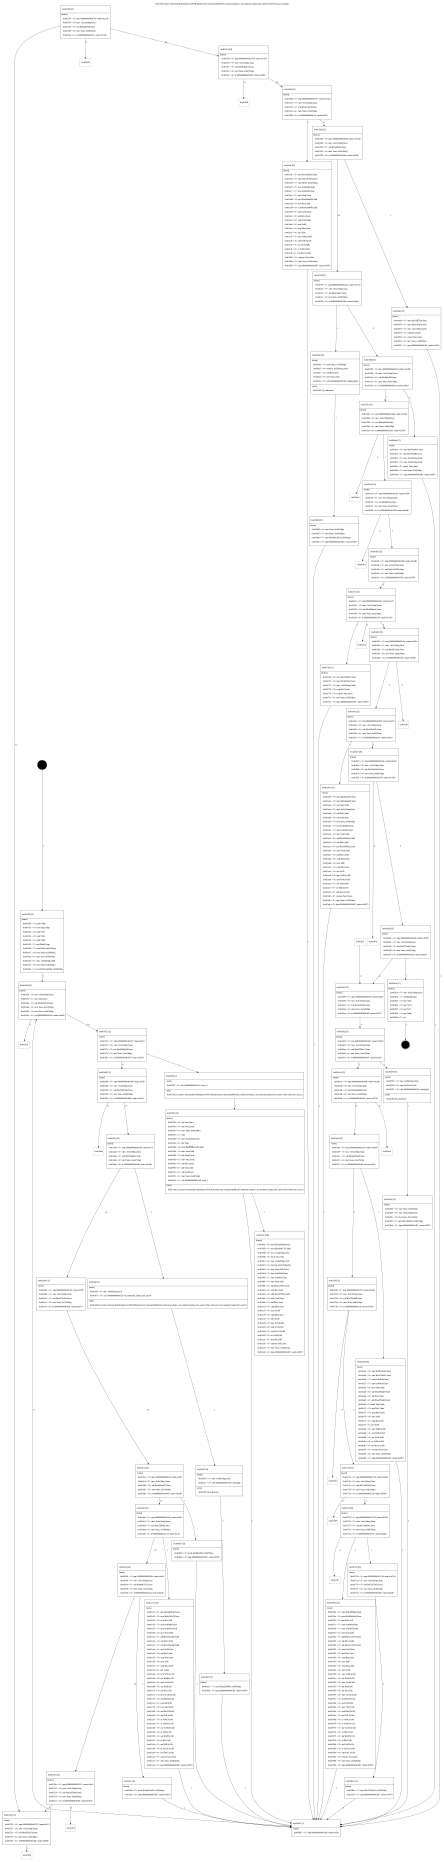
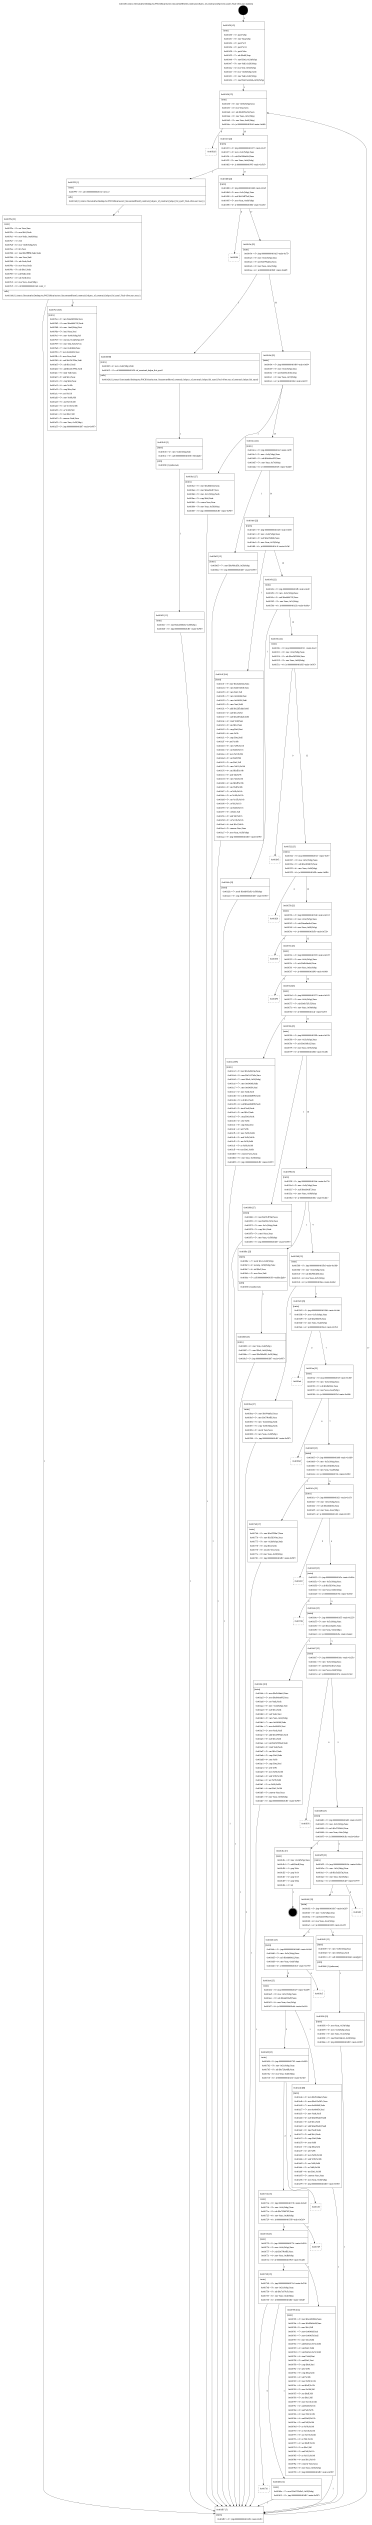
none -> (209, 494)
(351, 642) -> (294, 1498)
(15, 905) -> (307, 889)
(360, 964) -> (351, 1896)
(334, 1556) -> (259, 2393)
